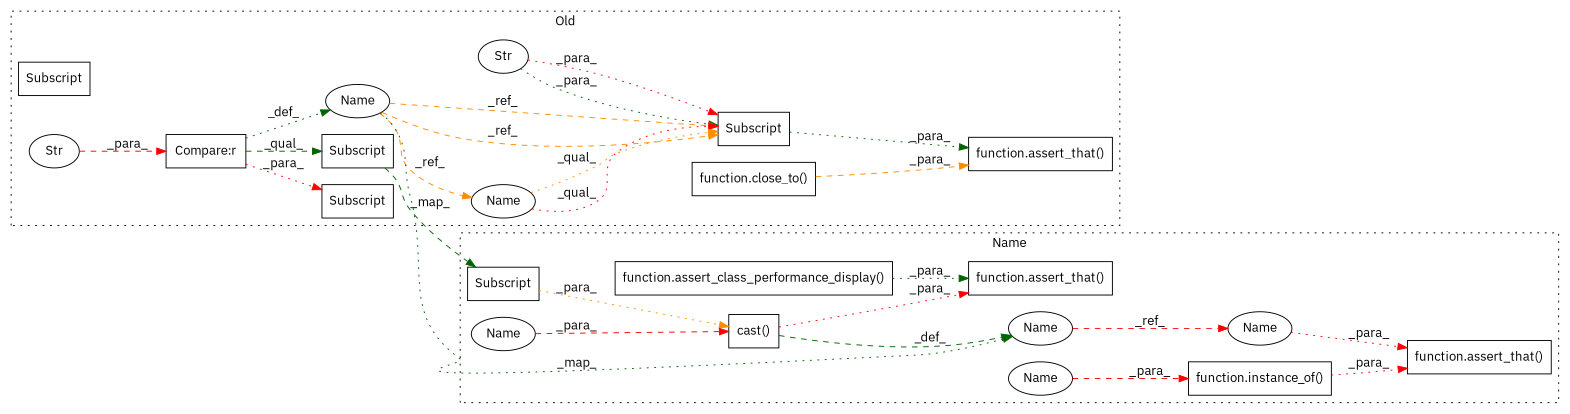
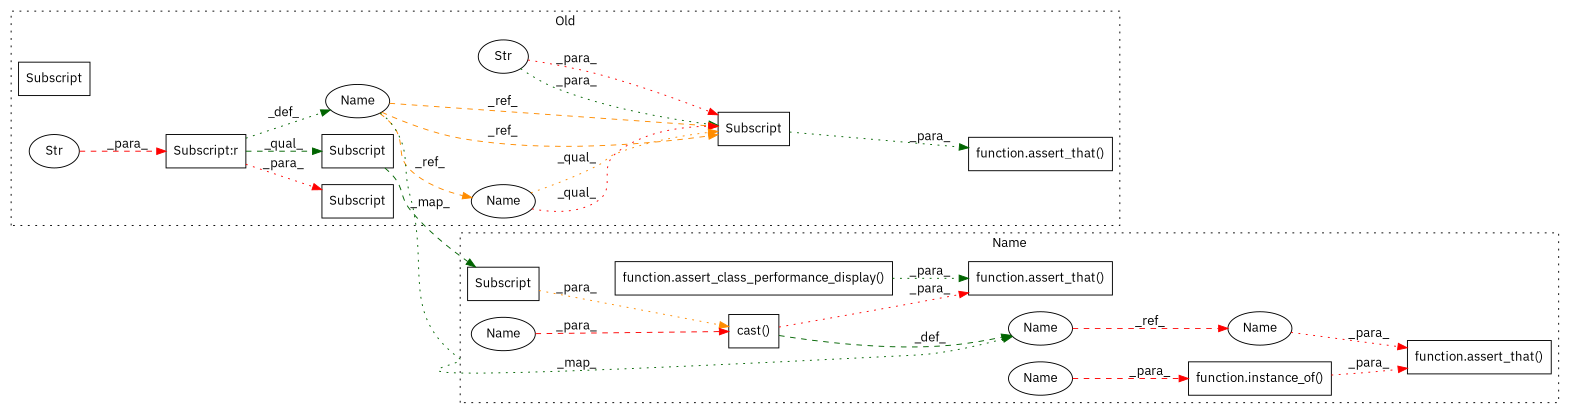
(206, 151) -> (206, 151)
(754, 179) -> none
